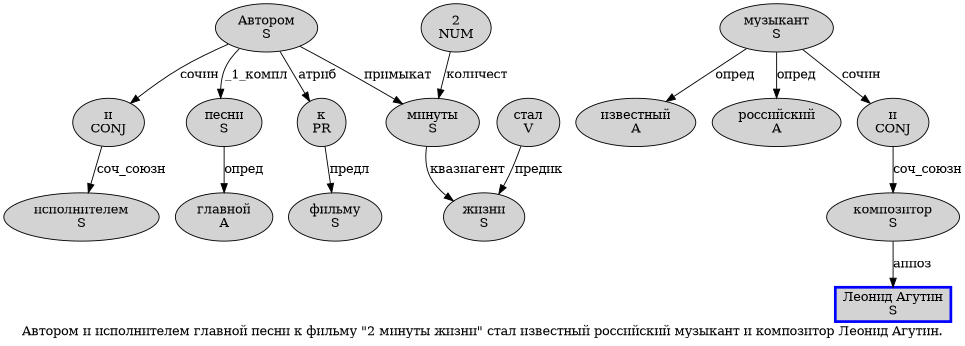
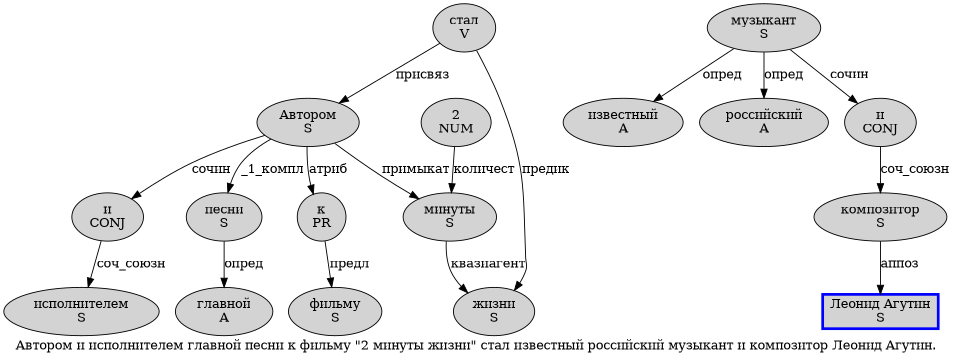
none -> (394, 71)
